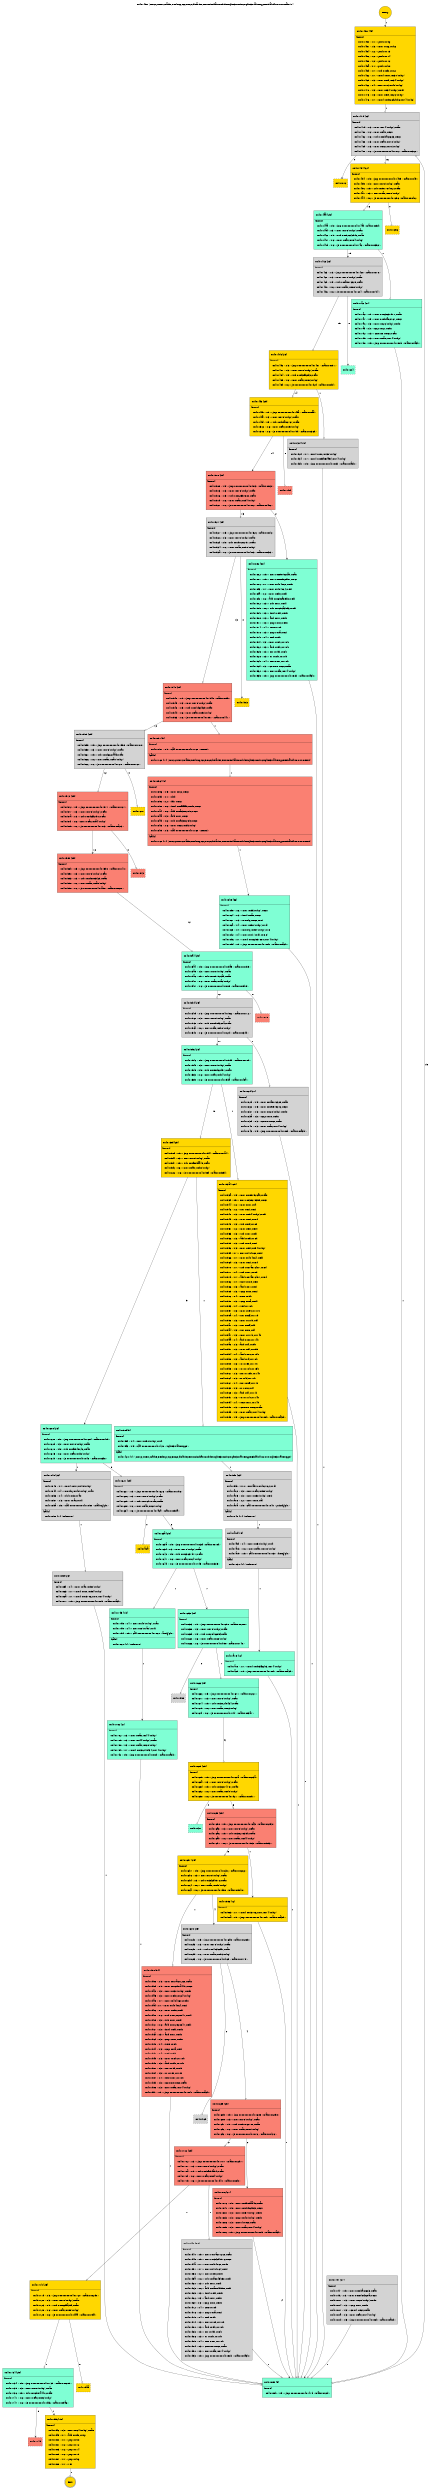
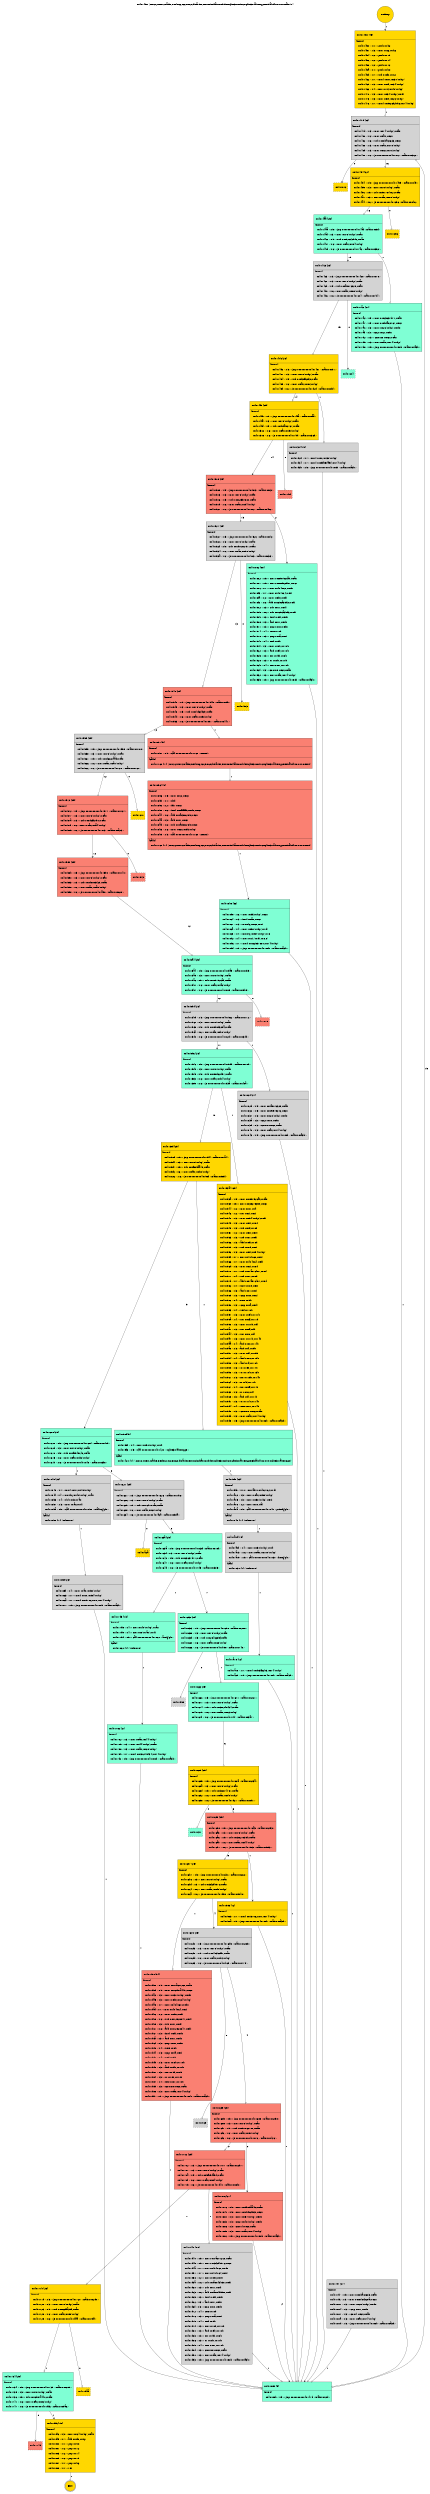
(385, 13) -> (385, 14)
